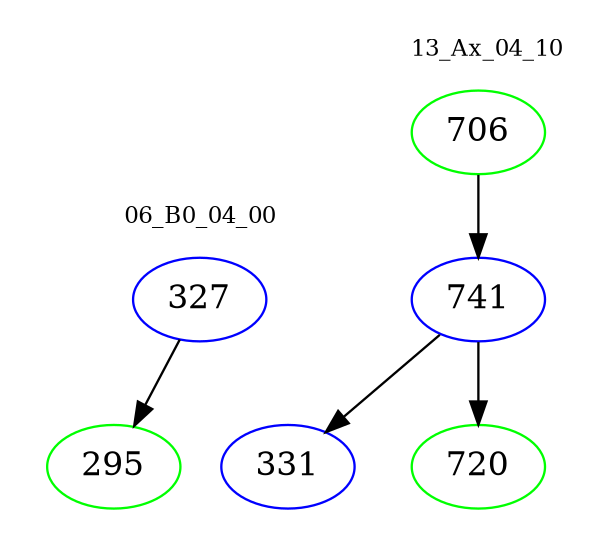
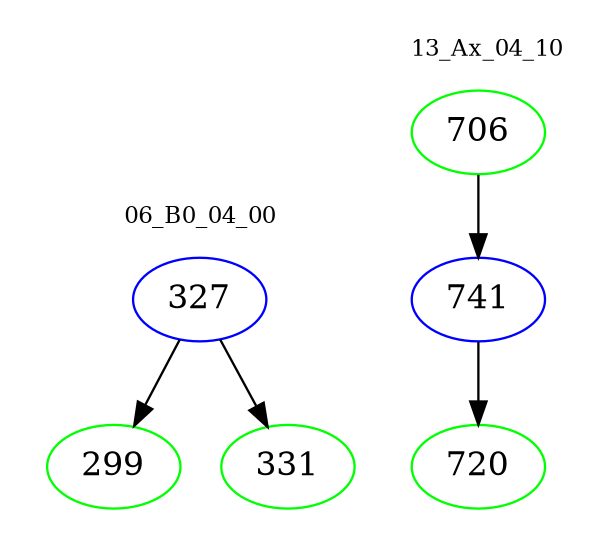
(409, 361) -> (238, 373)
(114, 467) -> (114, 467)
(288, 467) -> (288, 467)
